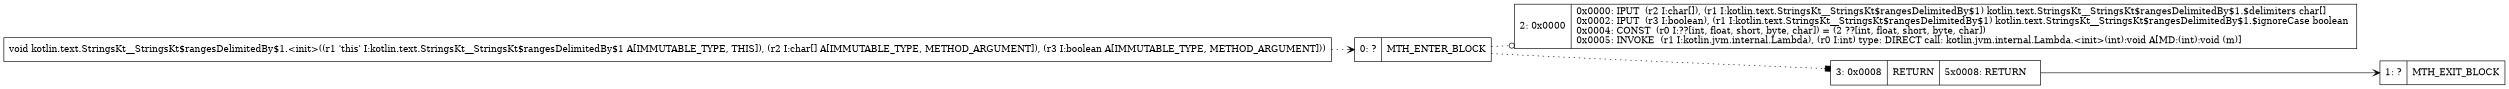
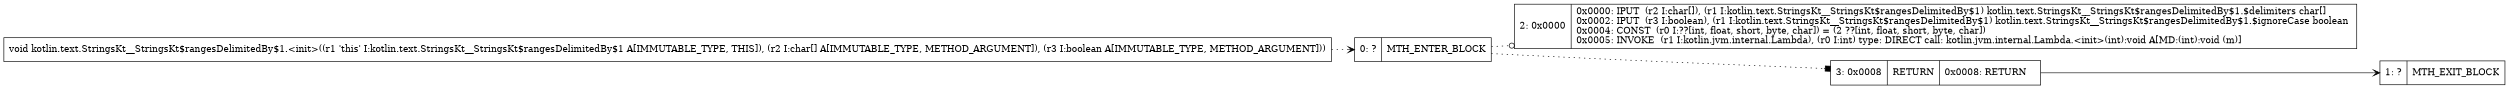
(1990, 72) -> (1990, 72)
